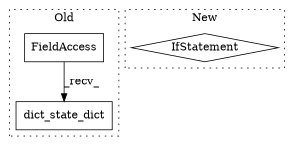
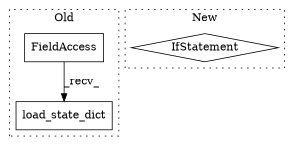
(64, 116) -> (64, 116)
